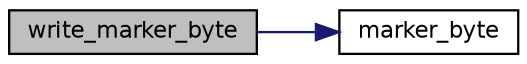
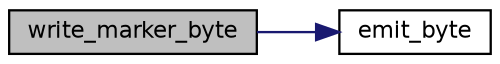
(429, 32) -> (415, 32)
